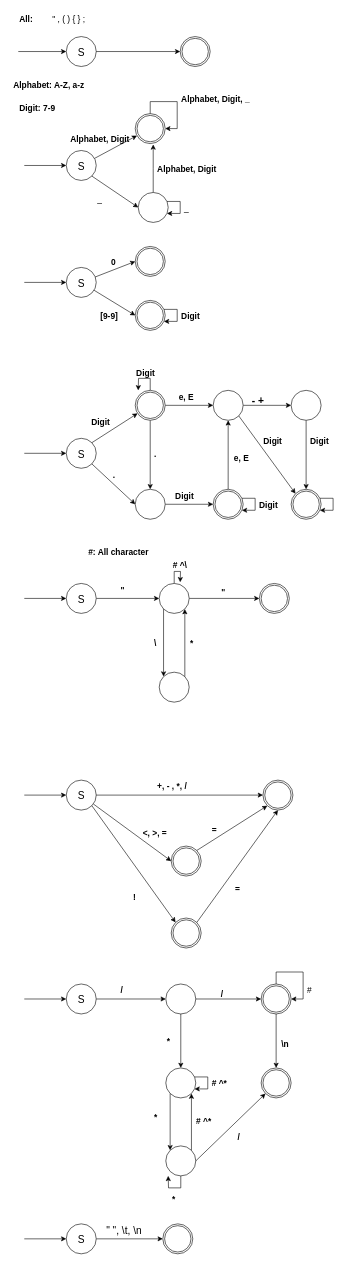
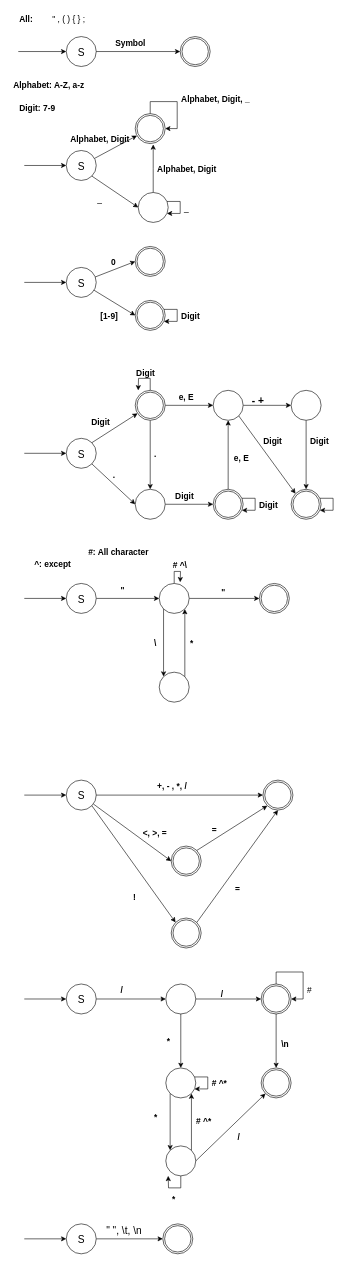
none -> (132, 42)
(112, 316) -> (112, 316)
none -> (51, 564)
